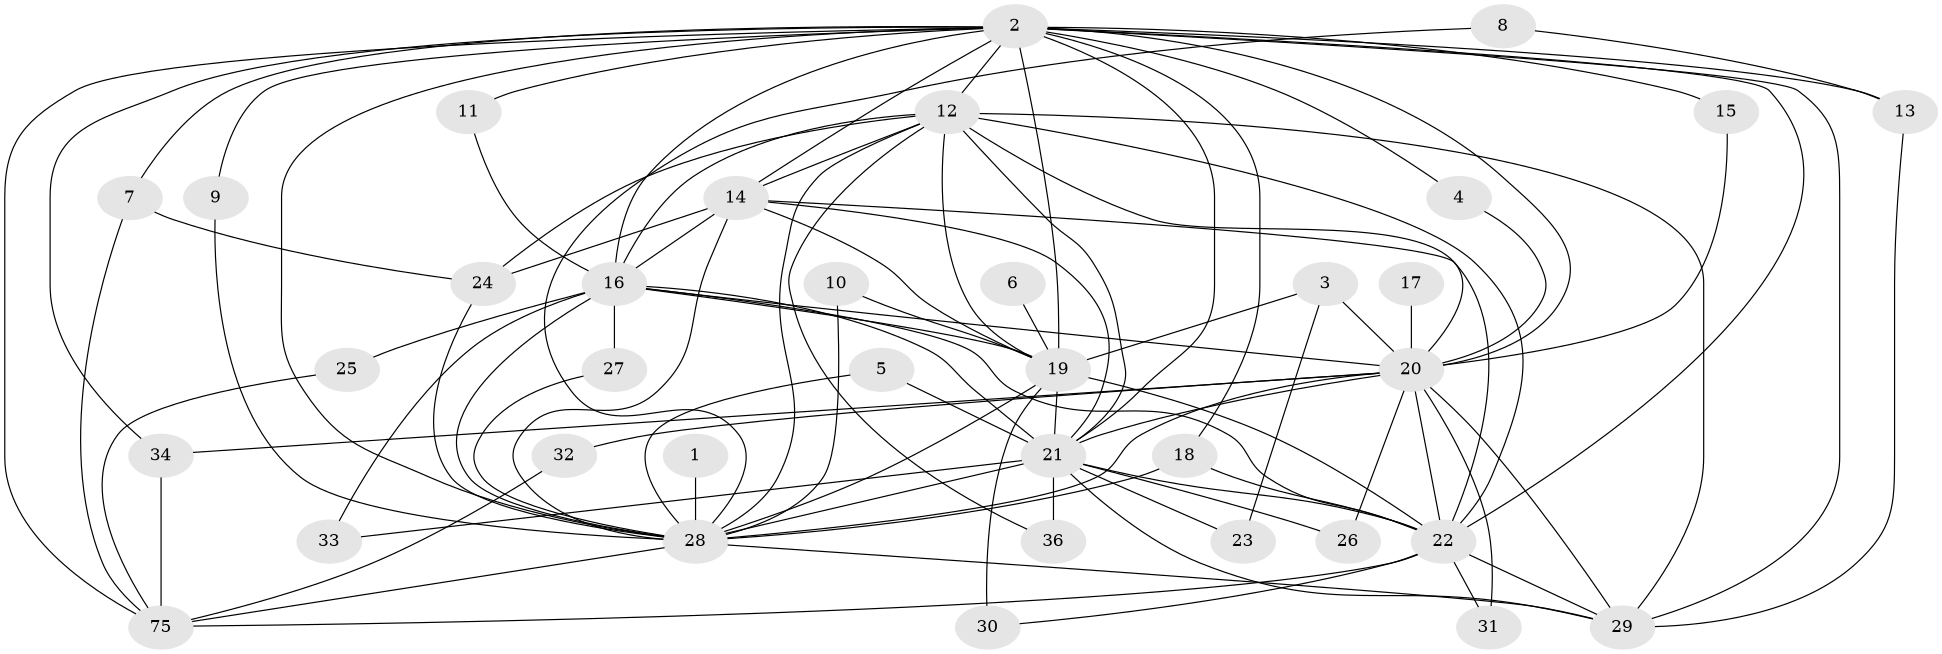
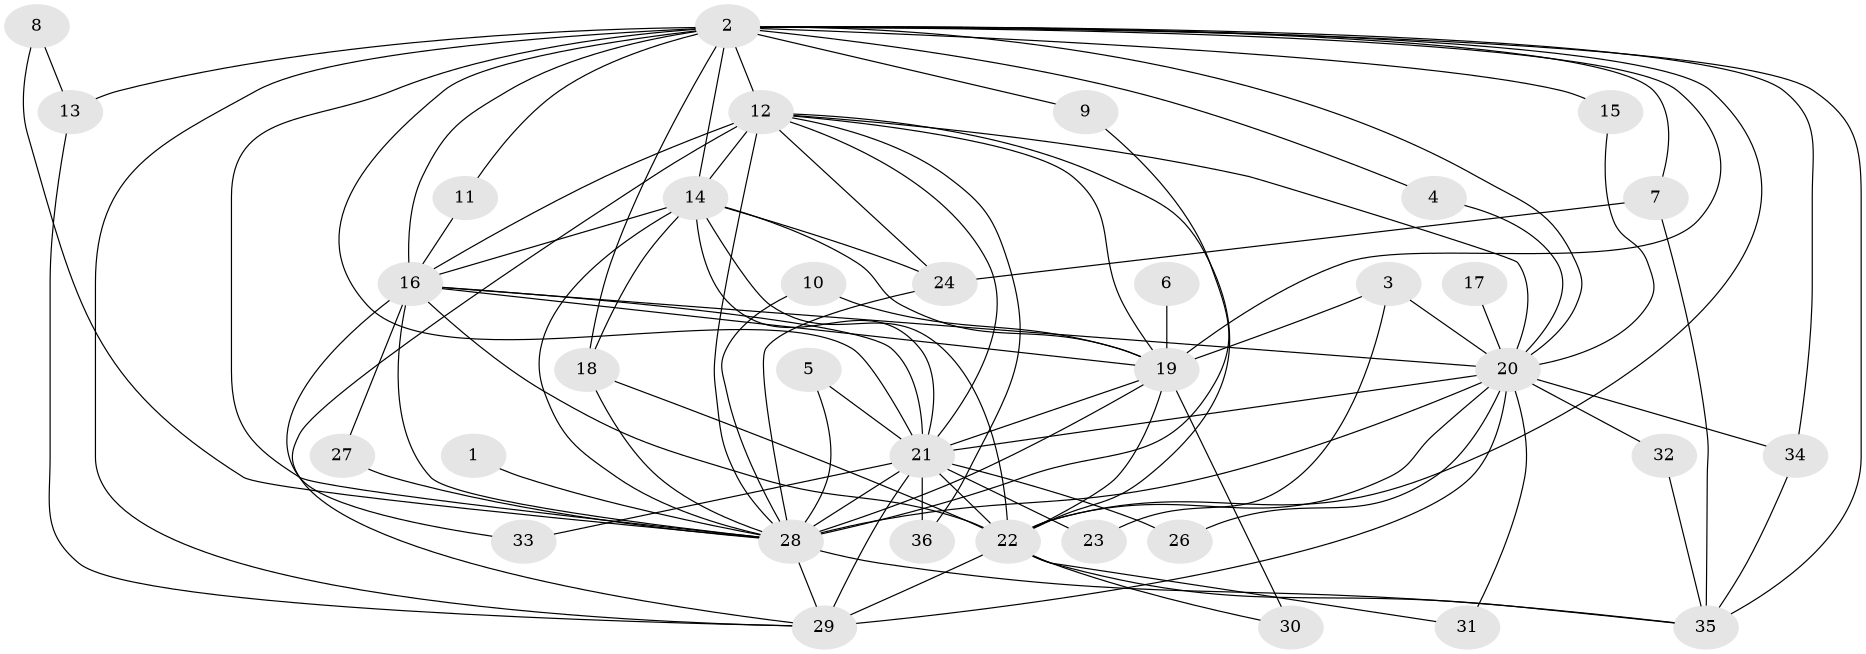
none -> (630, 279)
(347, 370) -> none
(161, 628) -> (1706, 628)
